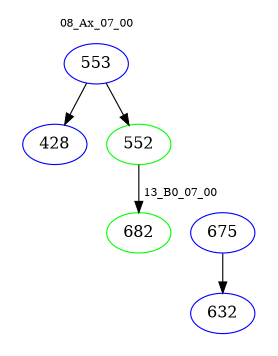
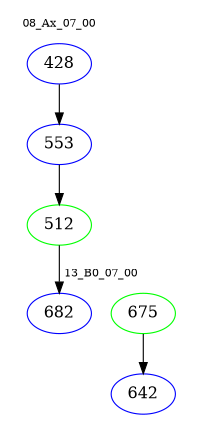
(78, 99) -> (59, 99)
(139, 144) -> (59, 225)
(139, 233) -> (59, 313)
(223, 233) -> (143, 313)
(223, 313) -> (143, 394)
